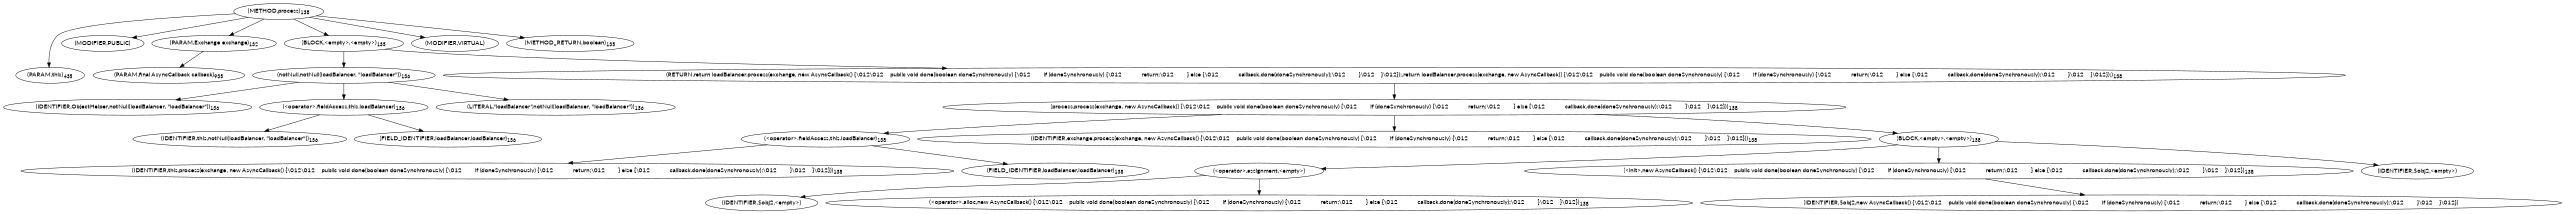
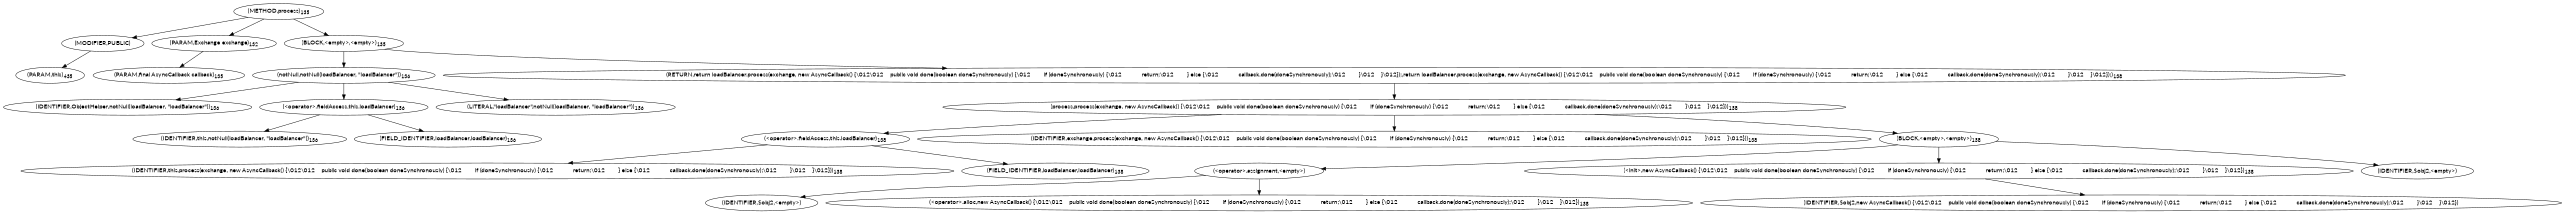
(305, 11) -> (305, 11)
(131, 21) -> (78, 58)
(455, 43) -> none
(570, 43) -> none
(219, 75) -> (219, 75)
